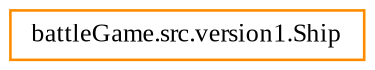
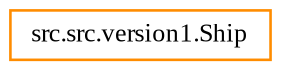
(187, 35) -> (140, 35)
